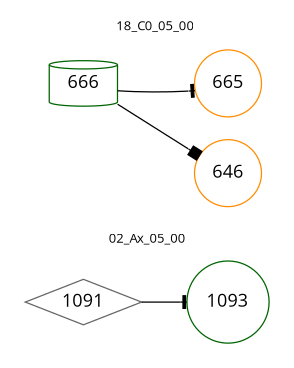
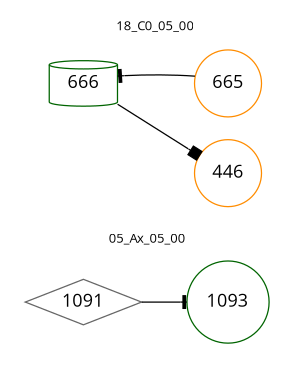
(153, 92) -> (160, 75)
(228, 173) -> (228, 173)
(147, 240) -> (147, 240)
